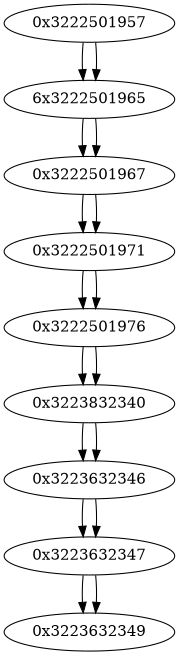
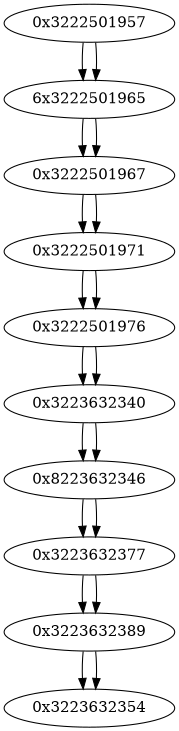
(89, 404) -> (89, 404)
(89, 480) -> (89, 480)
(89, 556) -> (89, 556)
(89, 632) -> (89, 632)
none -> (89, 708)
